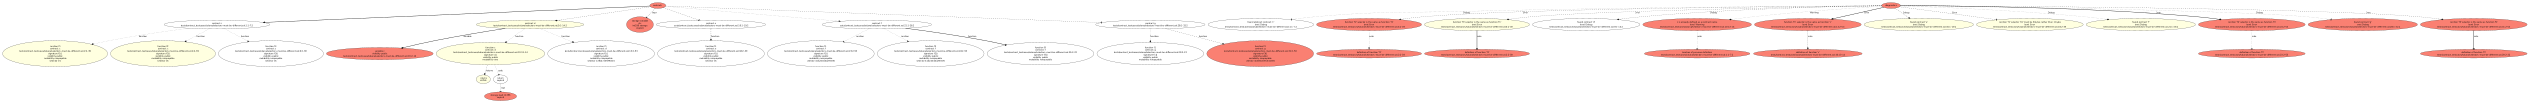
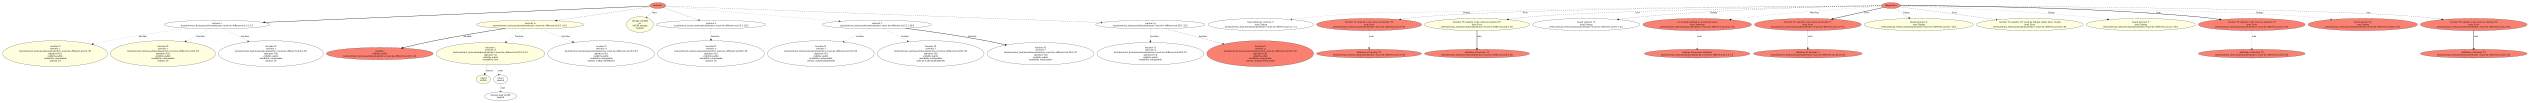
(640, 25) -> (640, 25)
(501, 96) -> (501, 96)
